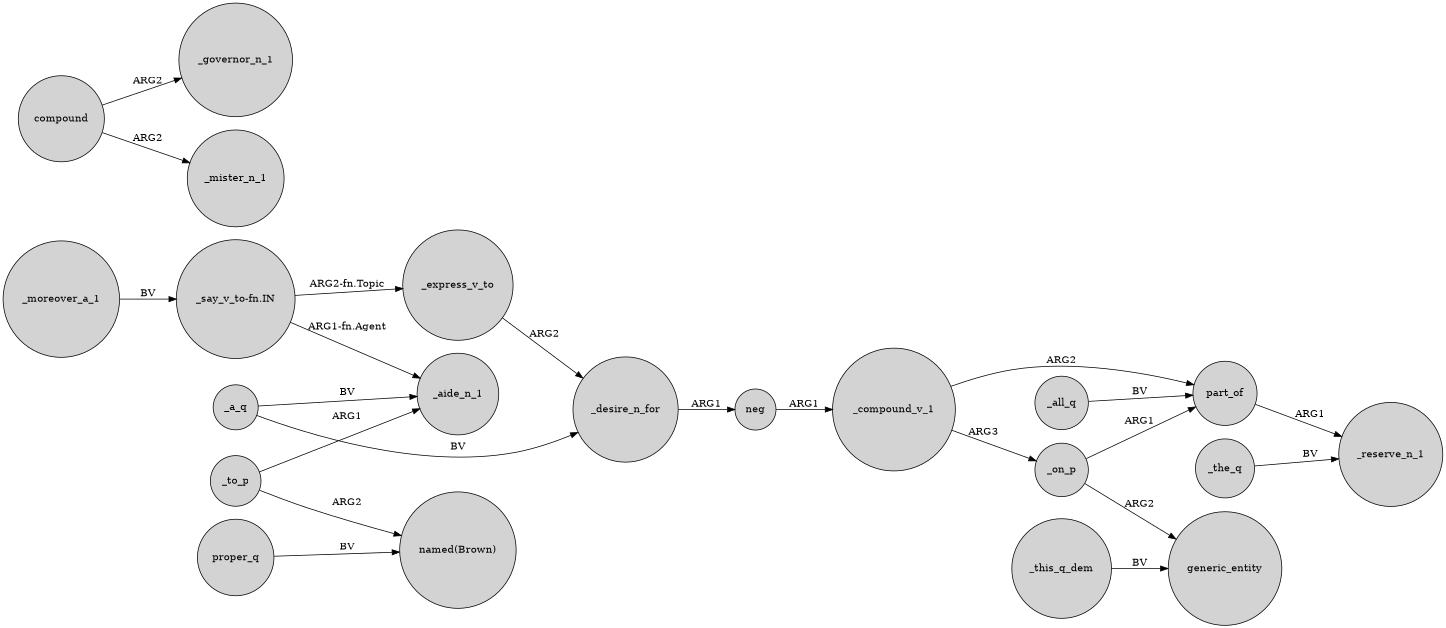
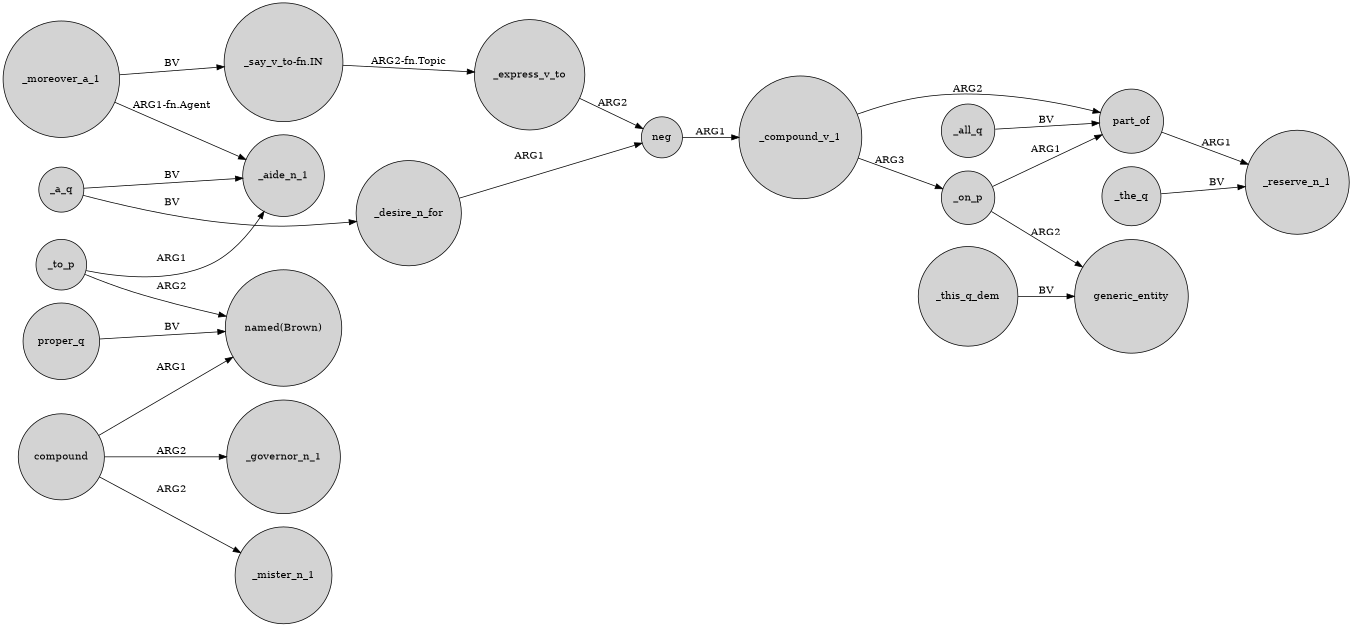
(540, 346) -> (608, 112)
(352, 349) -> (177, 129)
none -> (162, 398)
